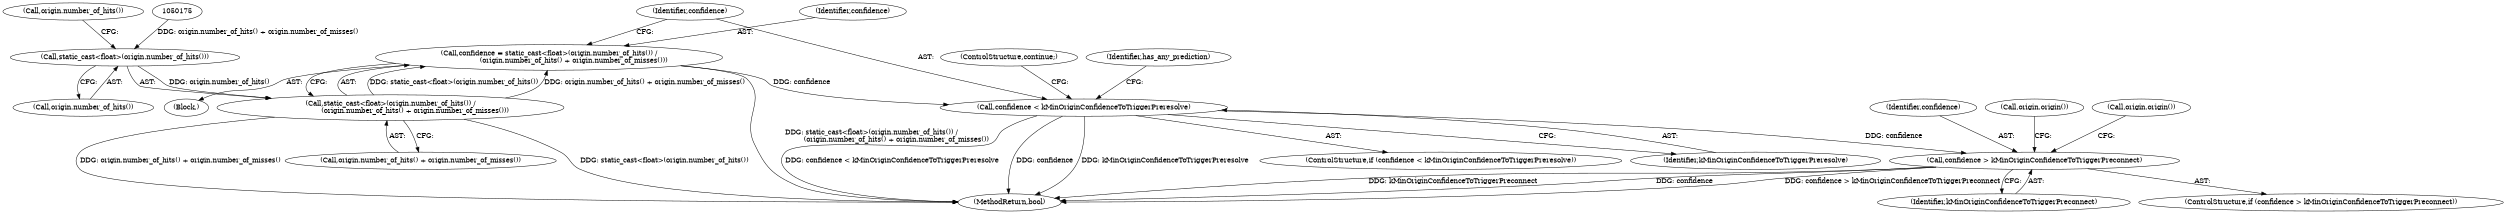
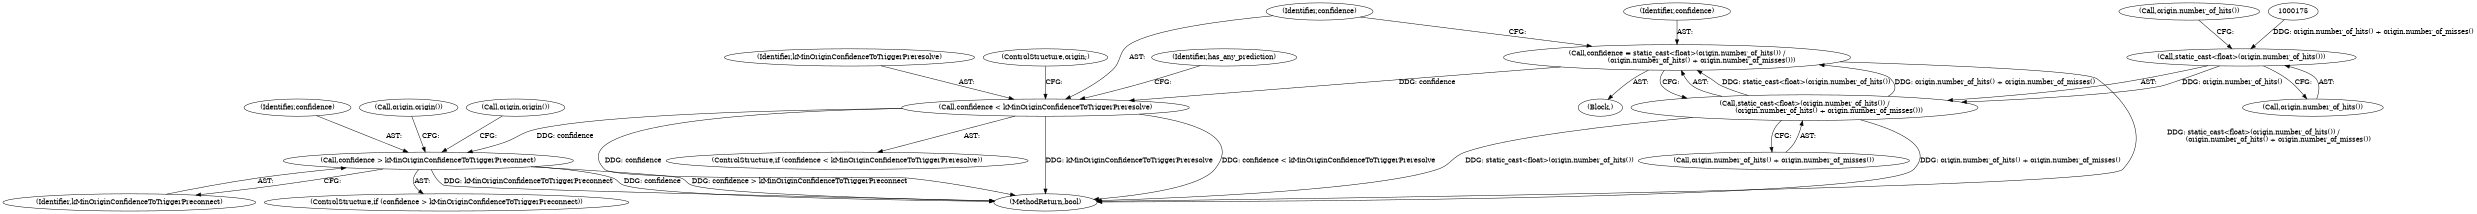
(177, 12) -> (2293, 12)
(1009, 57) -> (1045, 57)
(1419, 134) -> none
